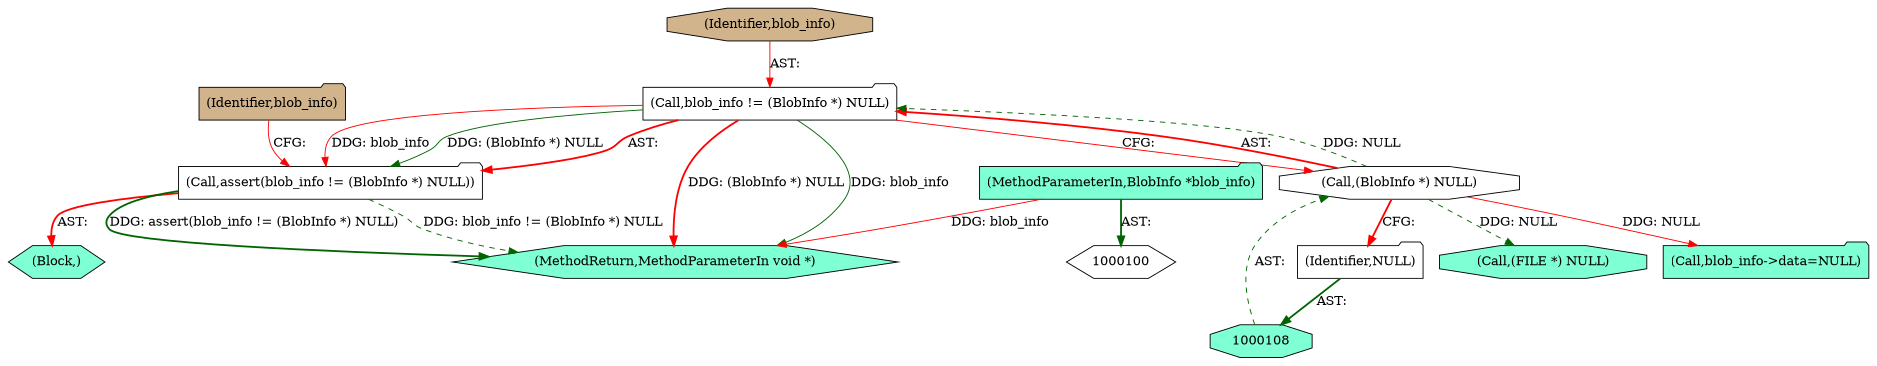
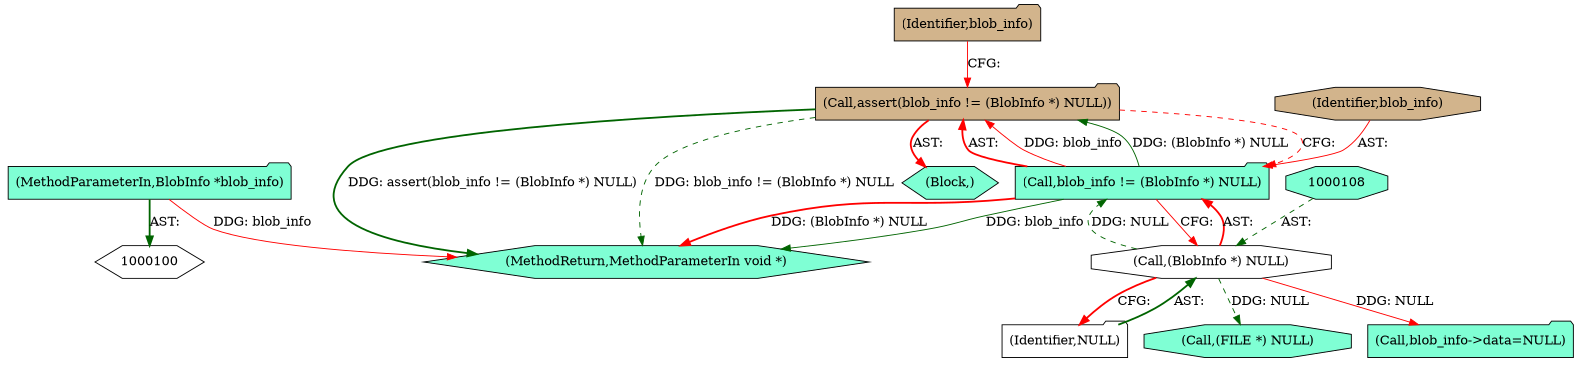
(770, 104) -> (1142, 183)
none -> (1232, 119)
(330, 183) -> (967, 104)
(1314, 299) -> (1155, 308)
